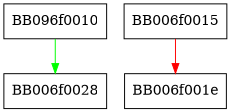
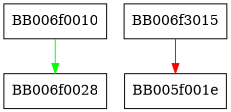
(55, 21) -> (55, 21)
(175, 21) -> (175, 21)
(175, 91) -> (175, 91)
